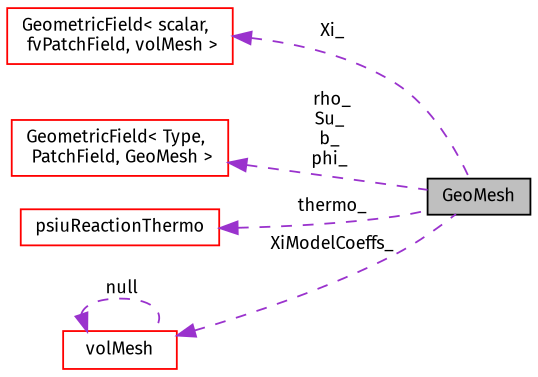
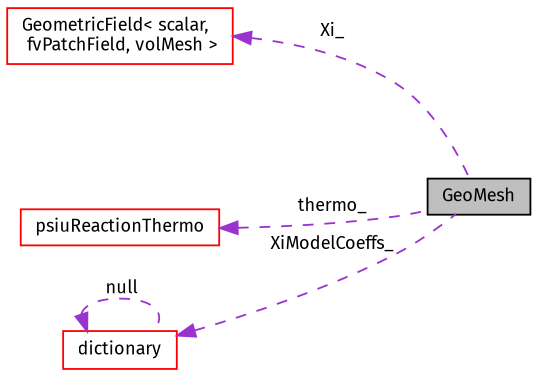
(120, 148) -> none
(120, 350) -> (120, 350)
